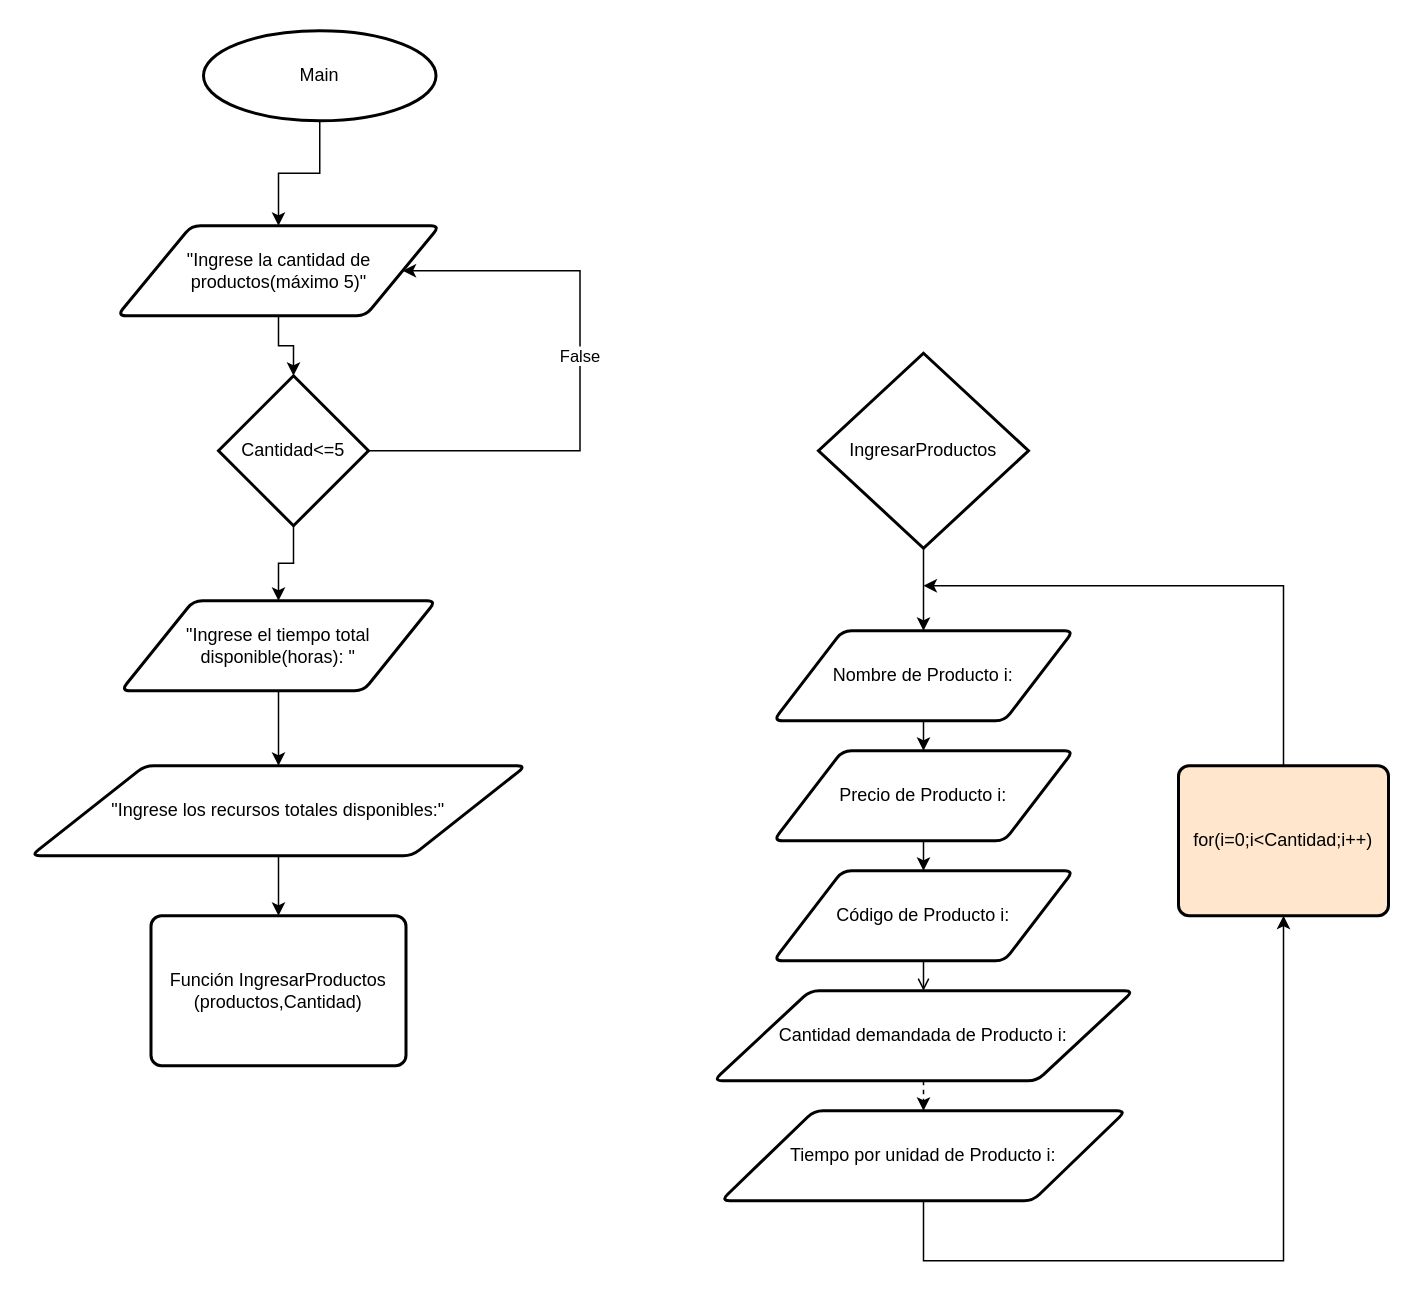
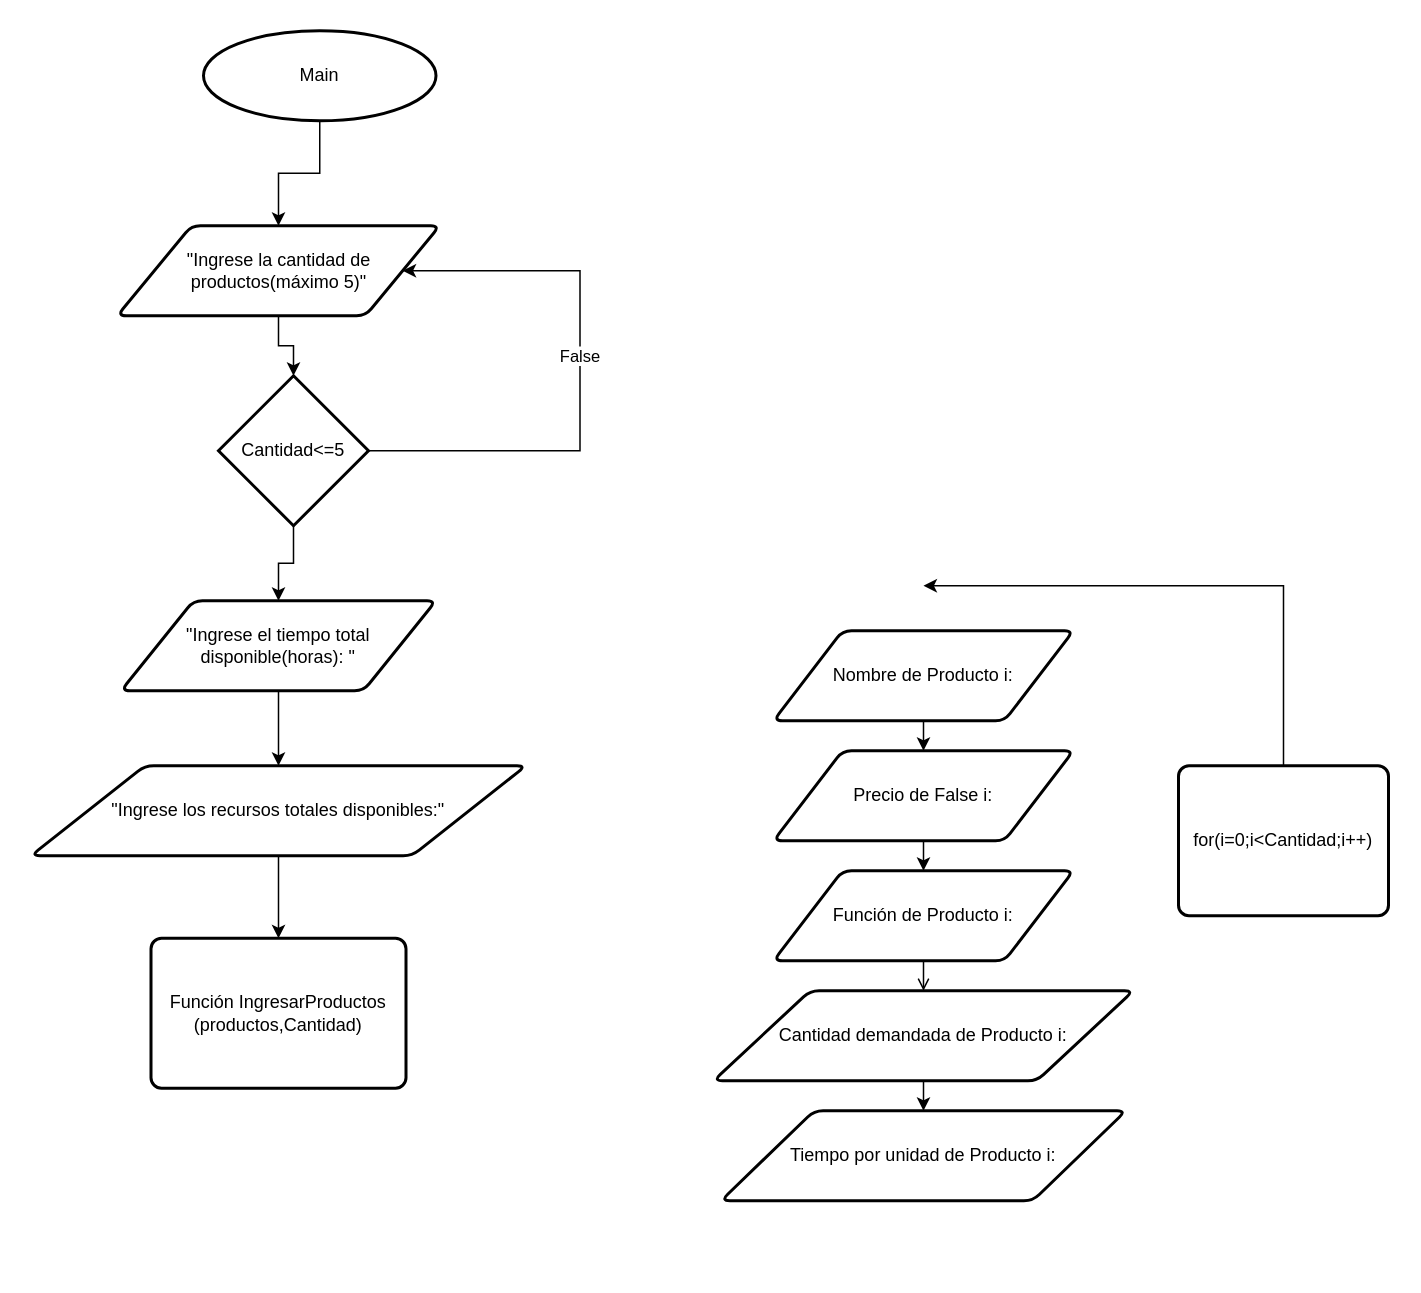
(923, 451) -> none
(923, 585) -> none
(923, 796) -> (923, 796)
(1283, 841) -> (1283, 841)
(923, 916) -> (923, 916)
(278, 991) -> (278, 1013)
(923, 1091) -> (923, 1091)
(1240, 1261) -> none
